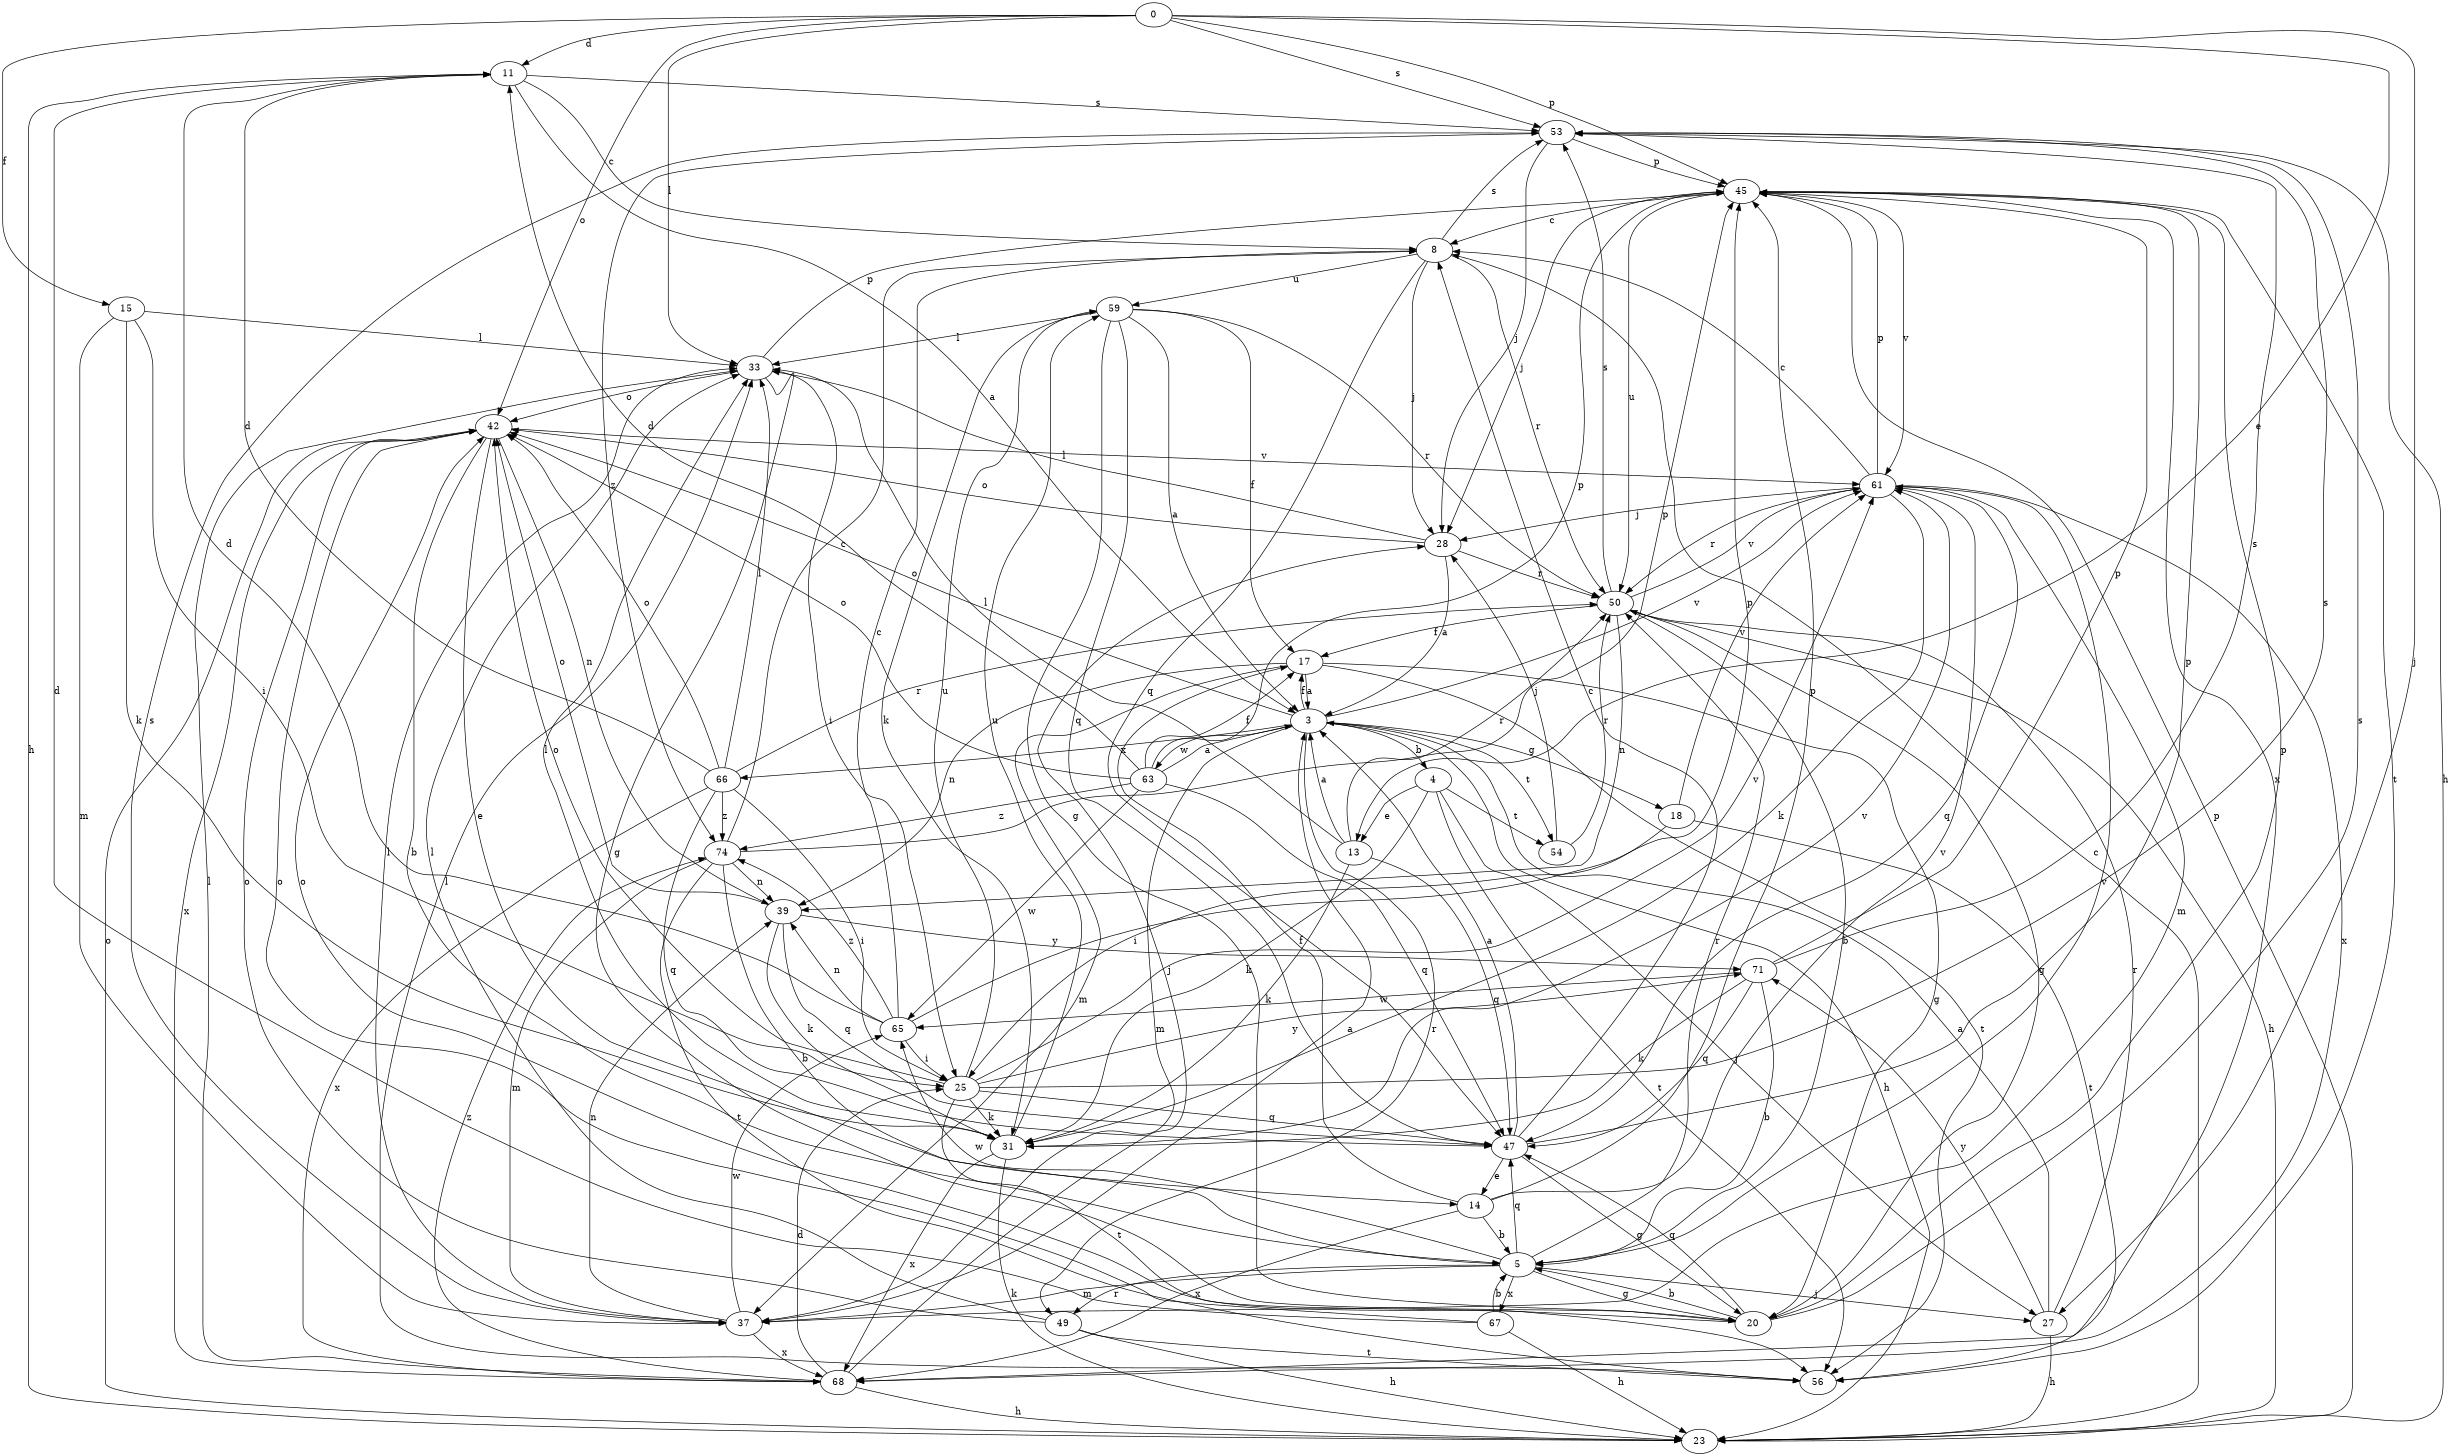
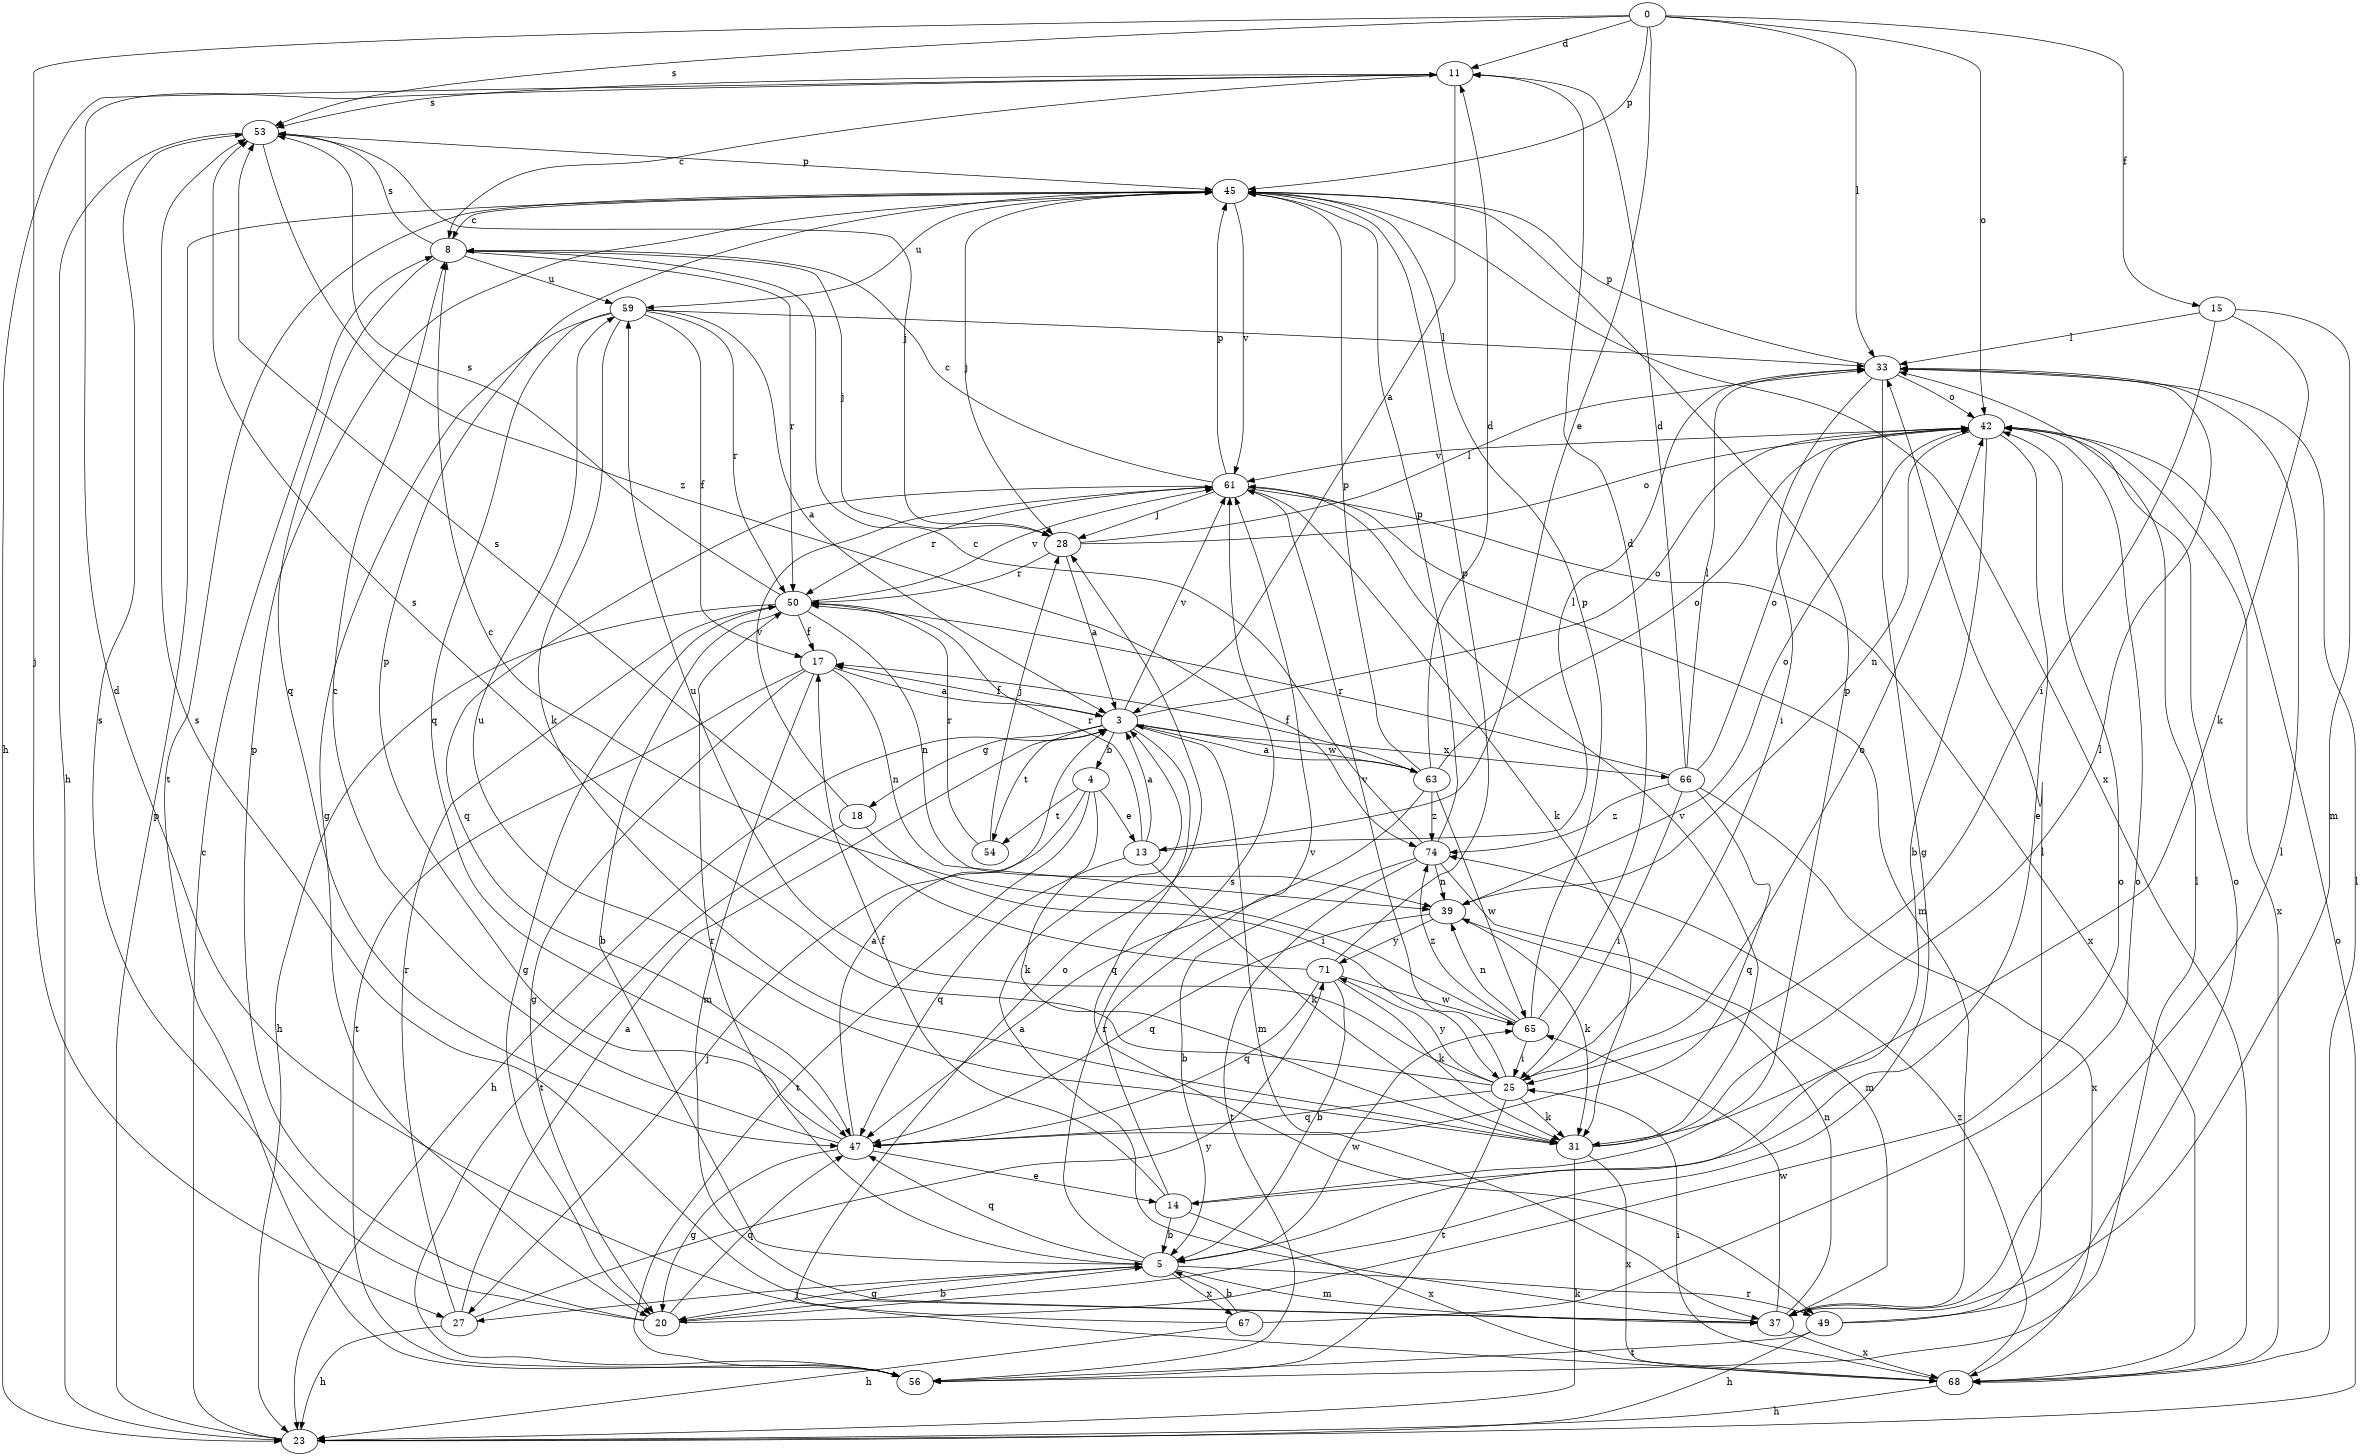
(1629, 358) -> (926, 231)
(2105, 882) -> (1233, 882)
(1170, 971) -> (1066, 971)
(801, 1235) -> (1678, 1235)
